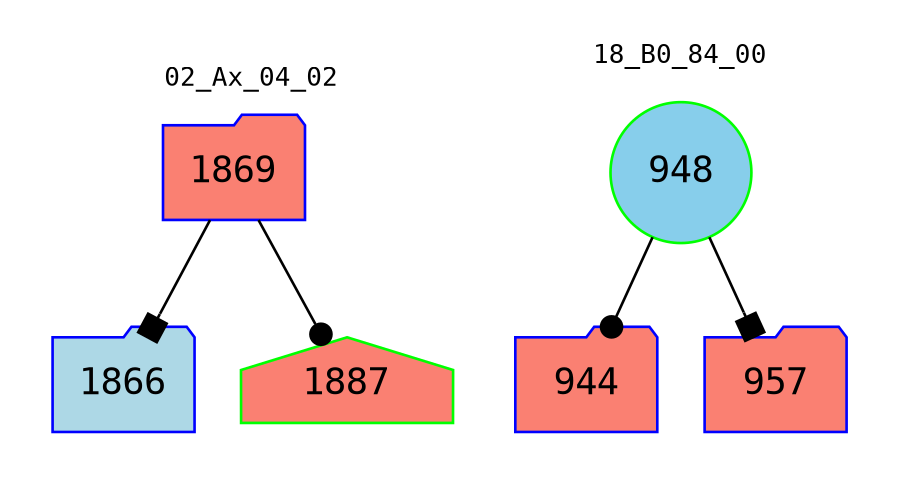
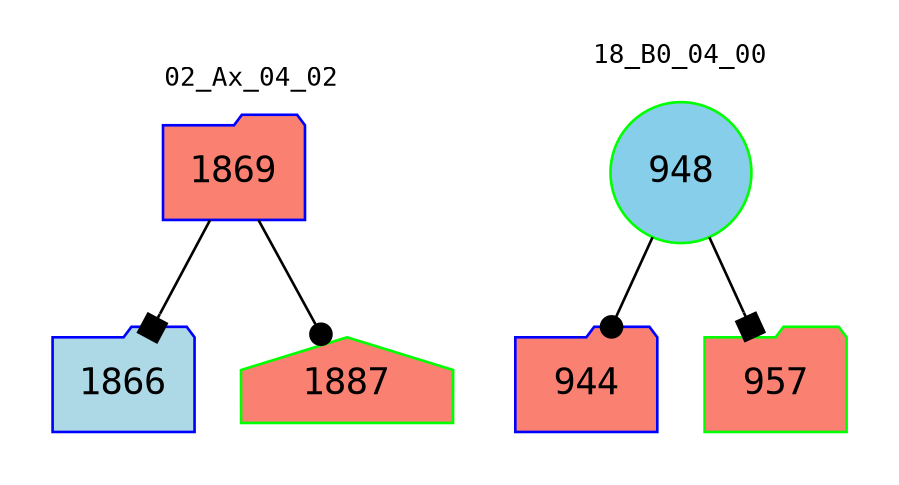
(681, 57) -> (681, 57)
(776, 385) -> (776, 385)
